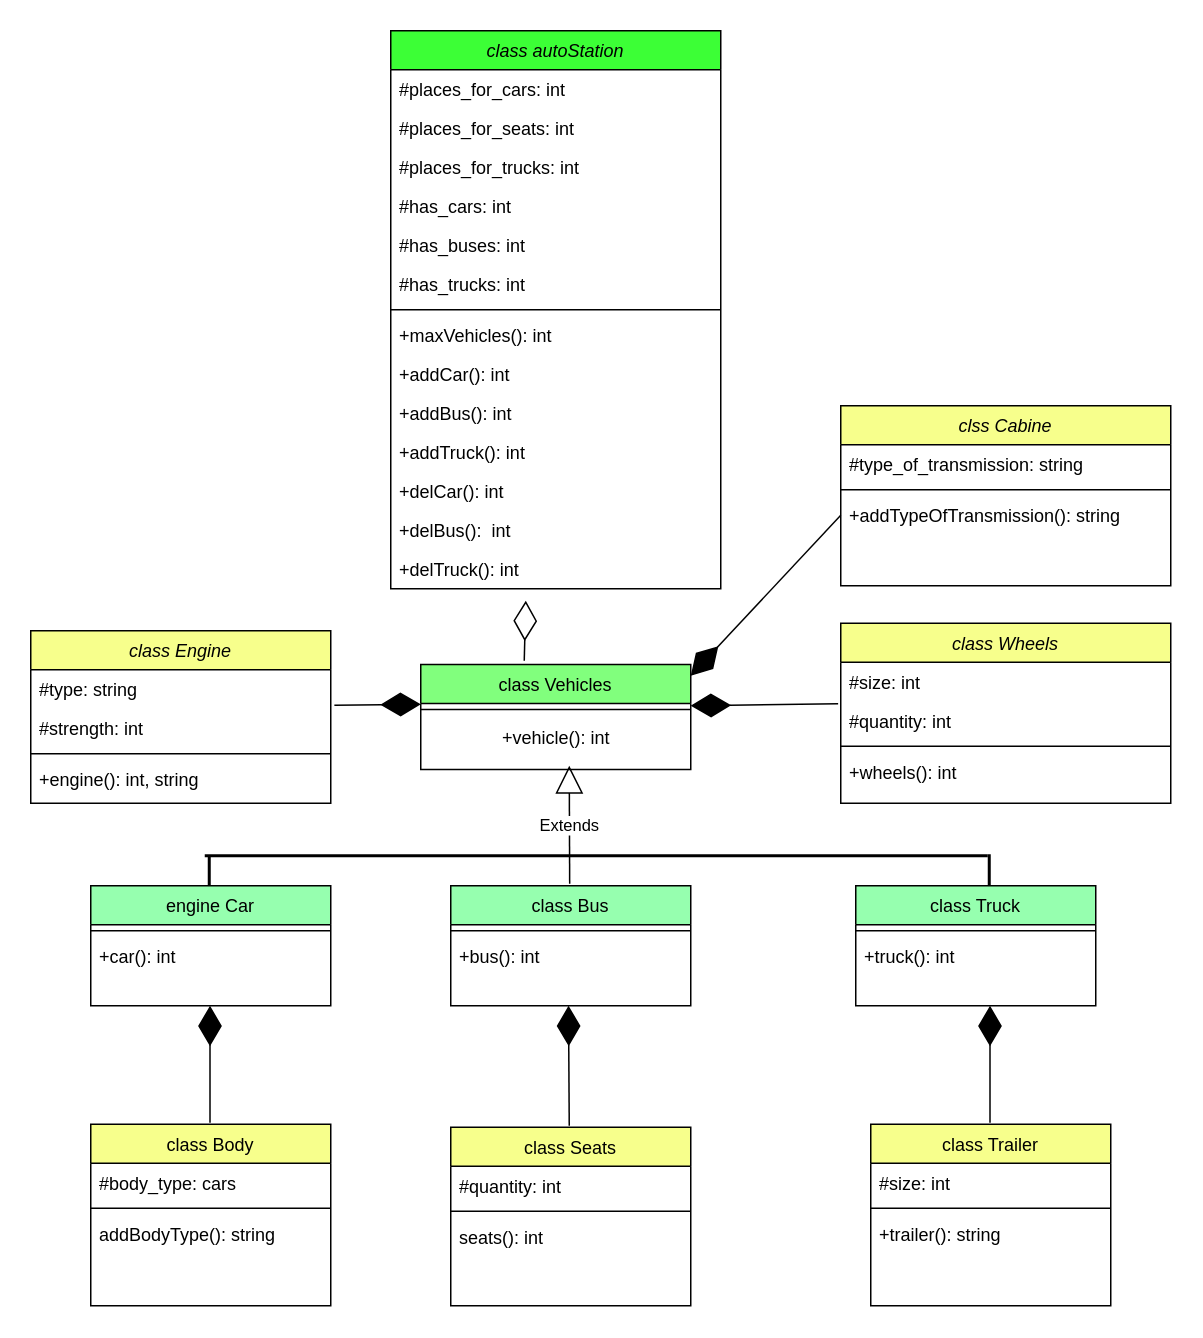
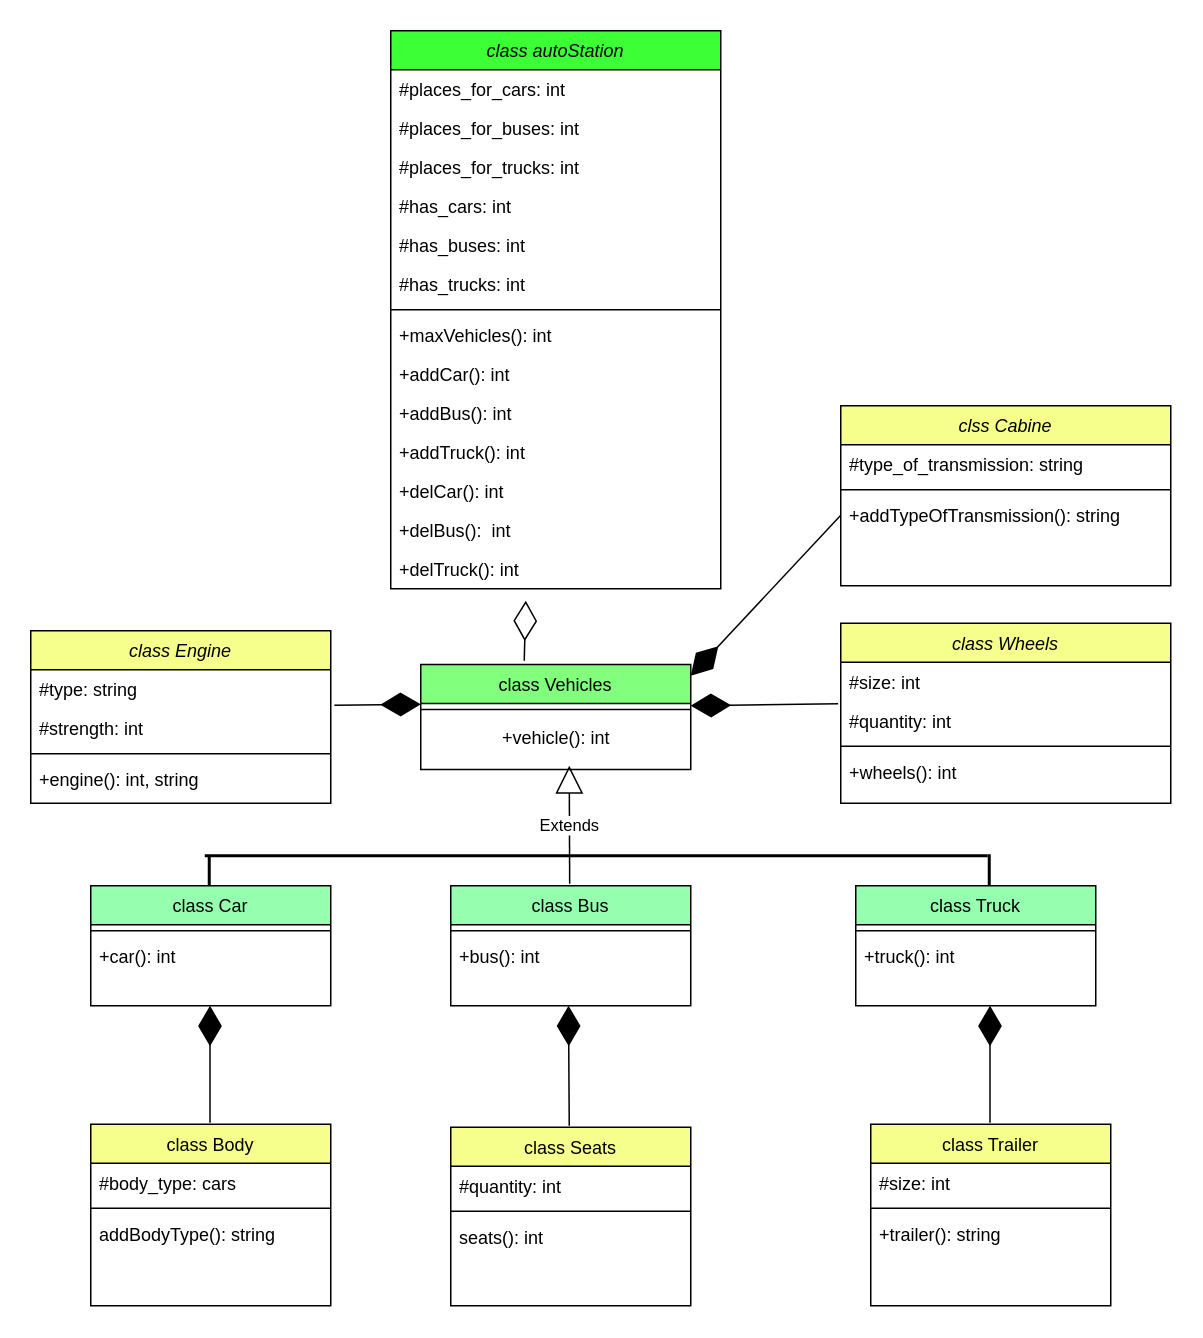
(501, 129) -> (501, 129)
(210, 906) -> (210, 906)
